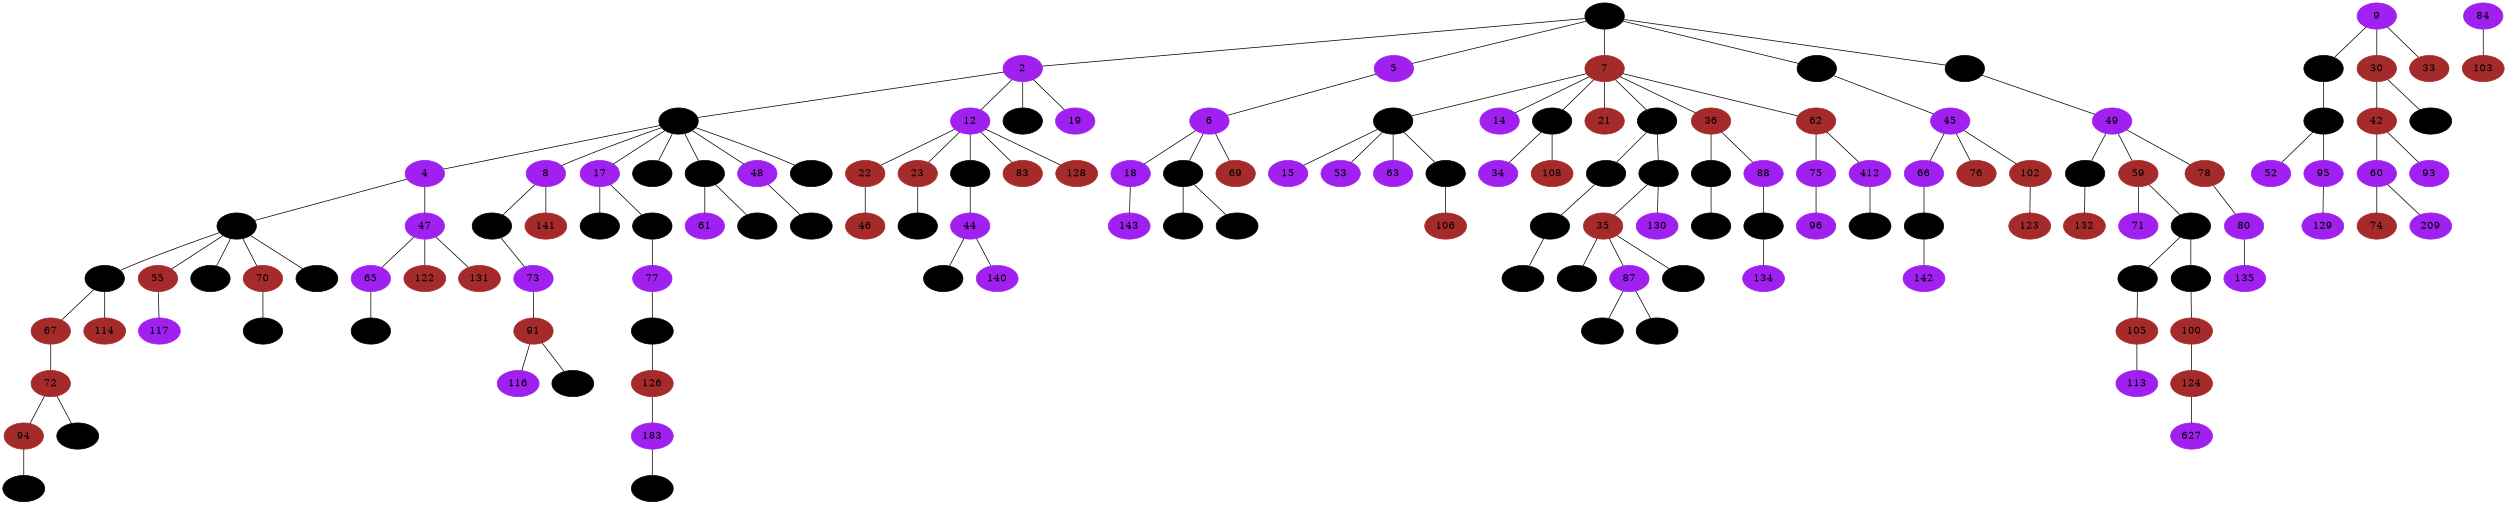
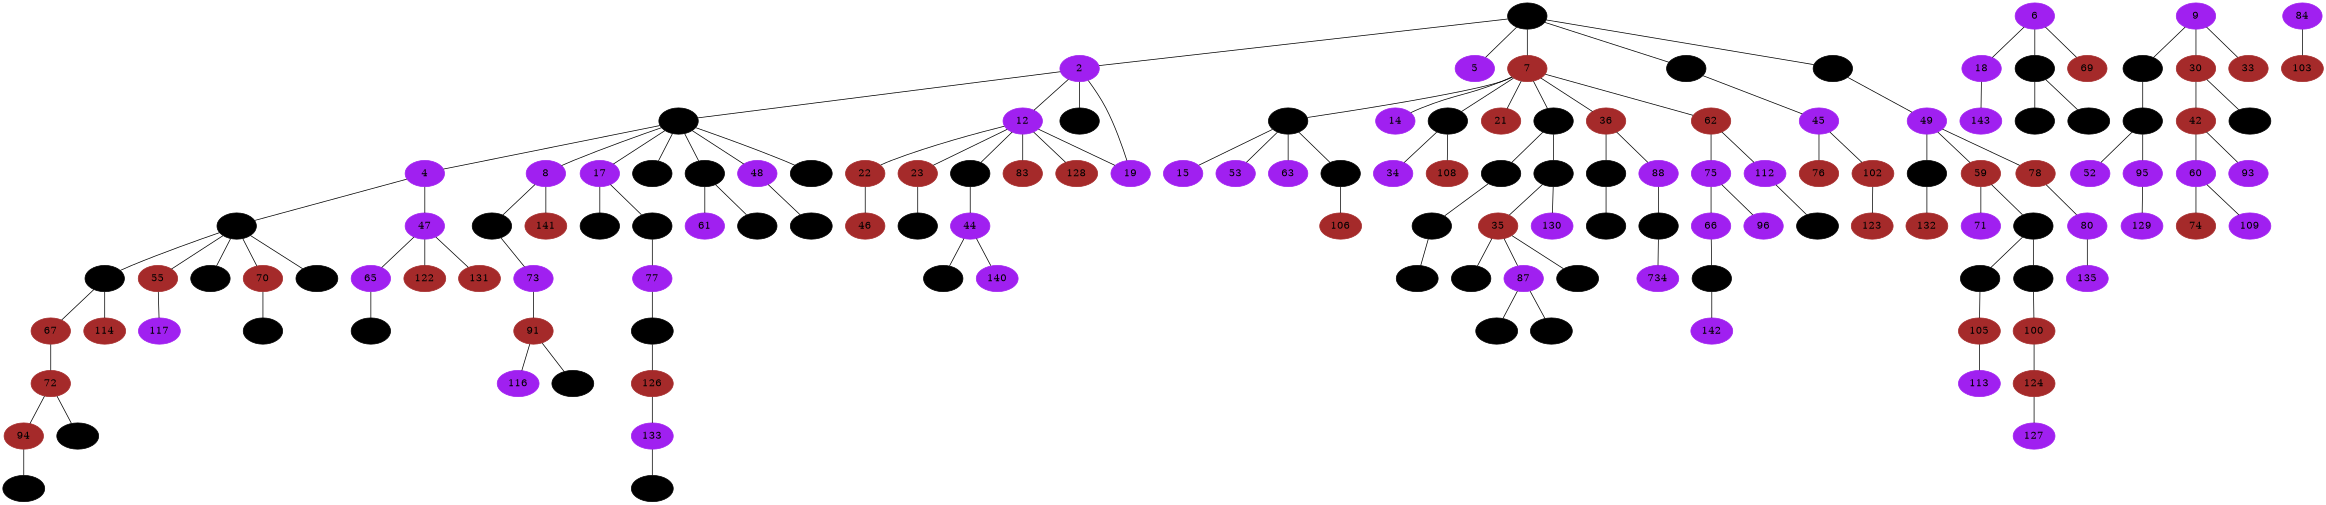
(1302, 95) -> none
none -> (1077, 147)
(1937, 147) -> (1711, 200)
(1870, 174) -> (1765, 174)
(2431, 226) -> (2250, 226)
(1764, 279) -> (1658, 279)
(652, 436) -> (652, 436)
(2192, 436) -> (2034, 436)
